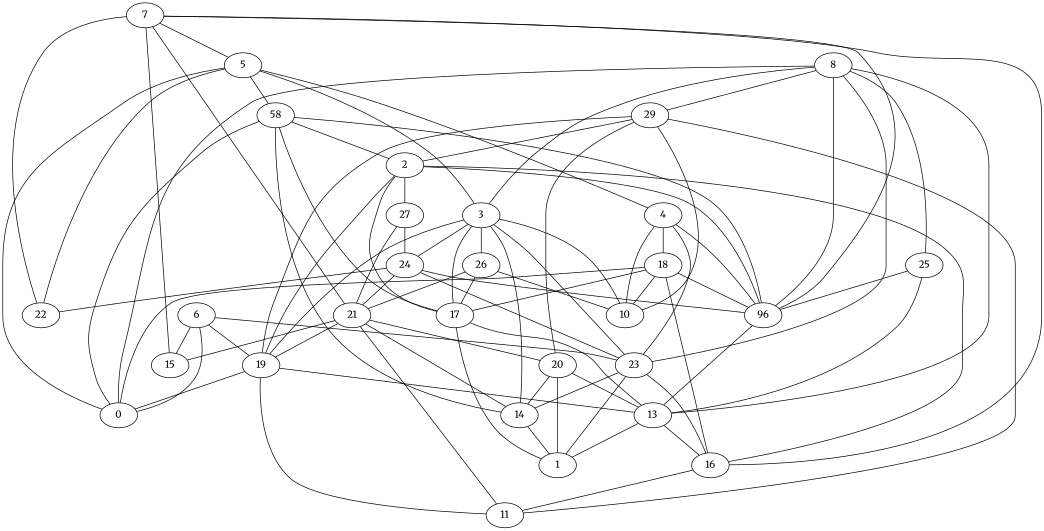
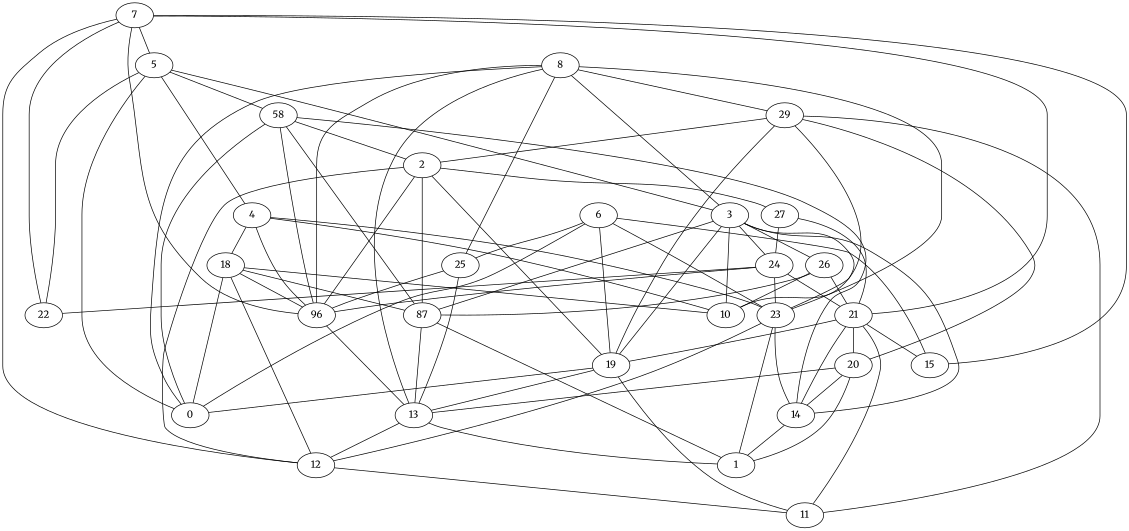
none -> (530, 240)
(455, 315) -> (422, 315)
(710, 465) -> (316, 465)
